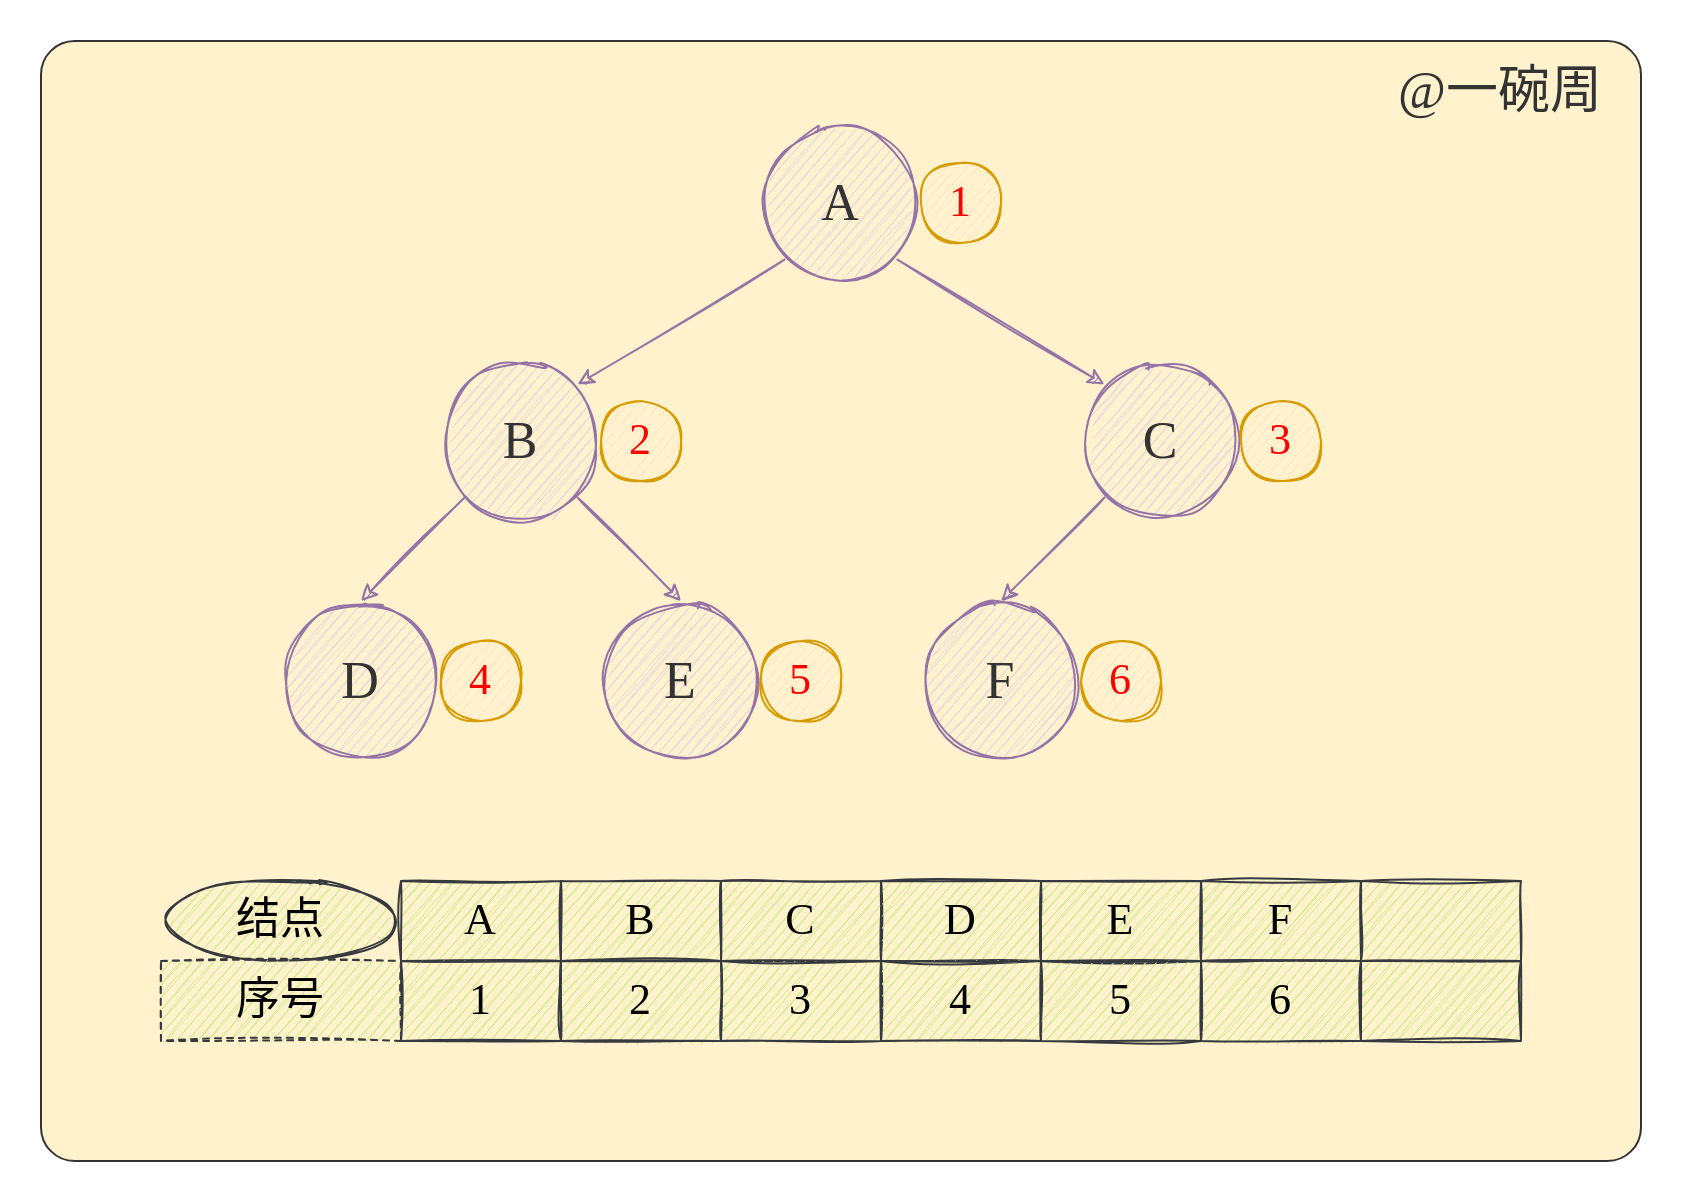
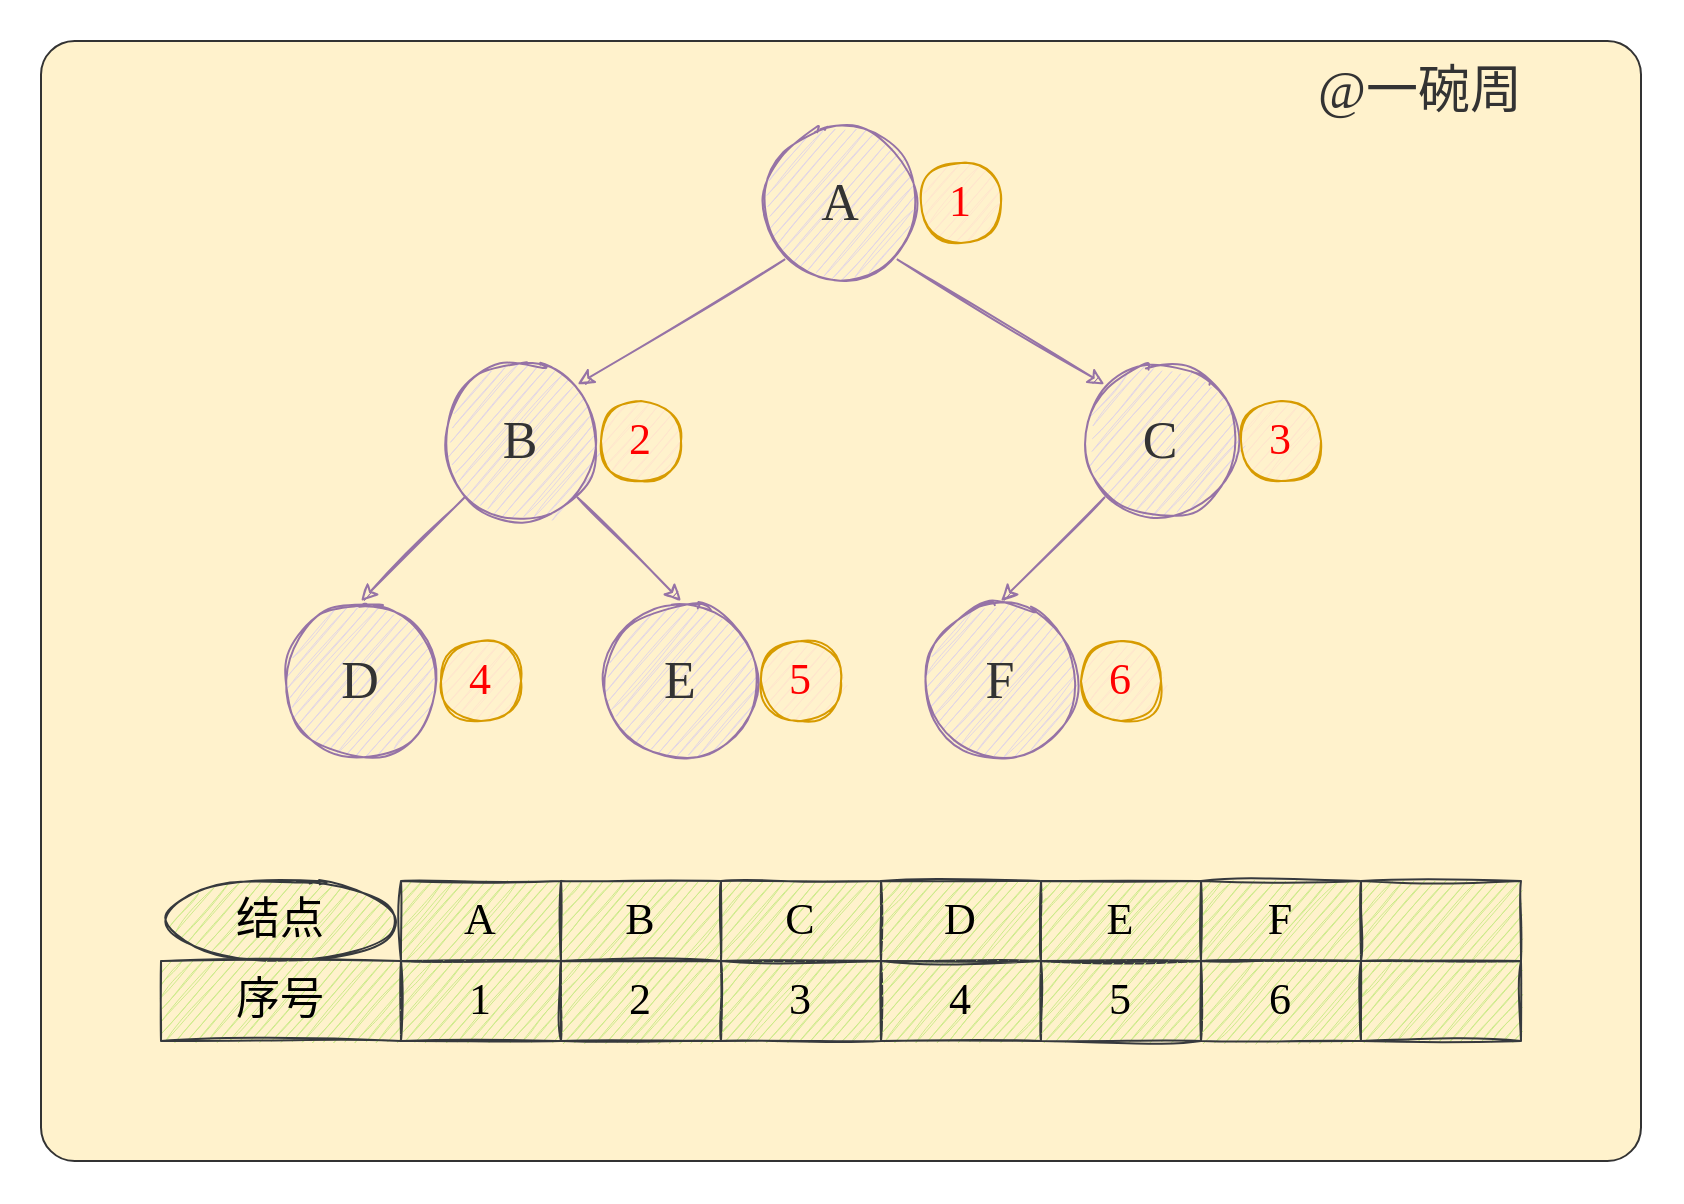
(1501, 91) -> (1421, 91)
(281, 1001) -> (281, 1001)
